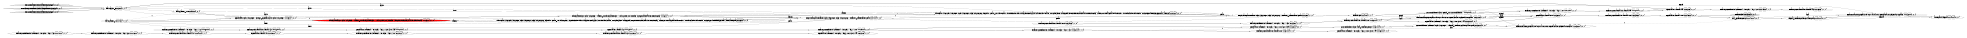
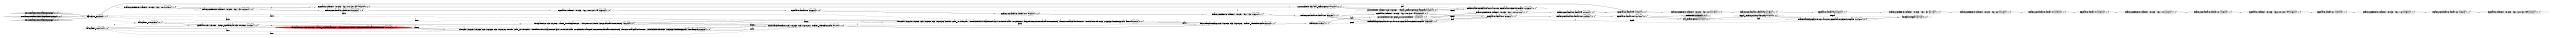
none -> (806, 11)
none -> (1832, 12)
none -> (2332, 12)
(622, 30) -> none
